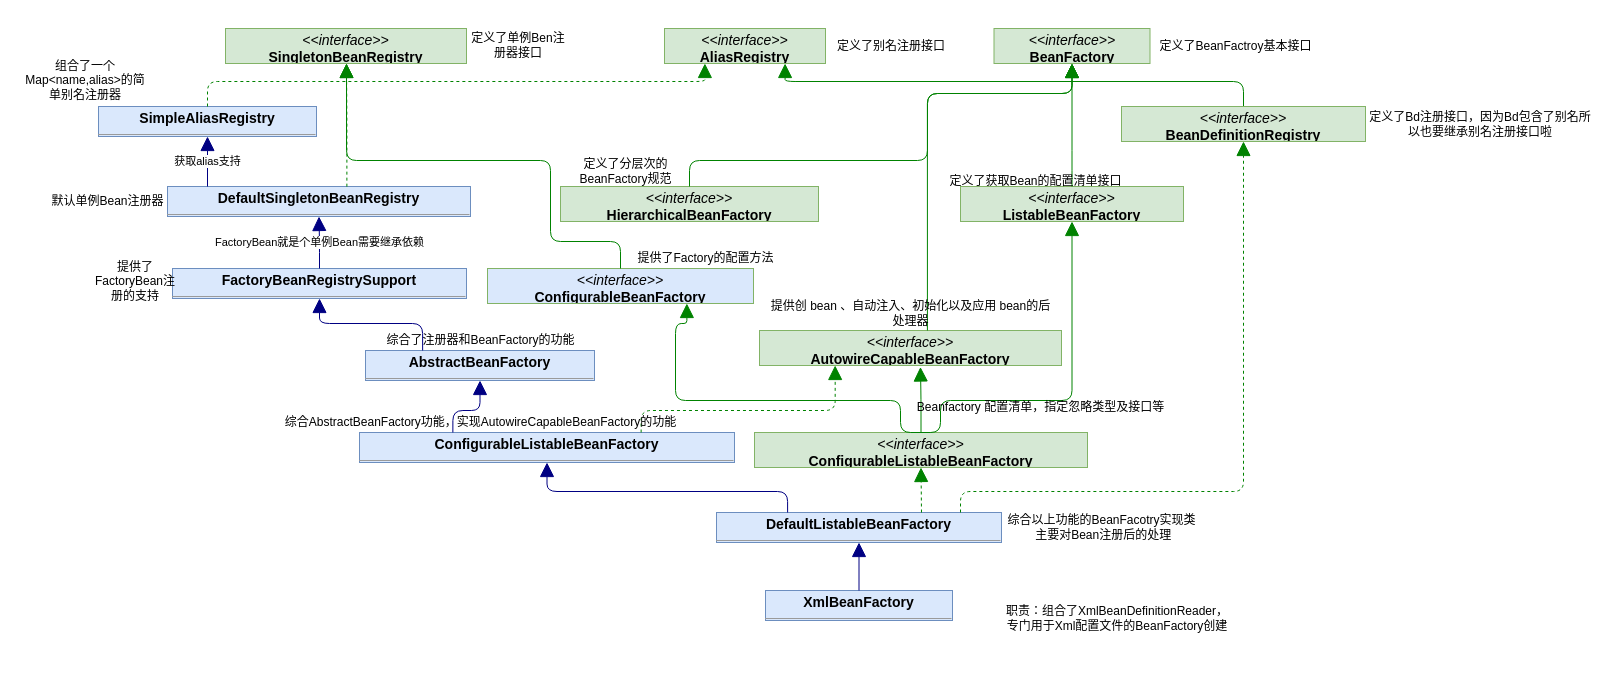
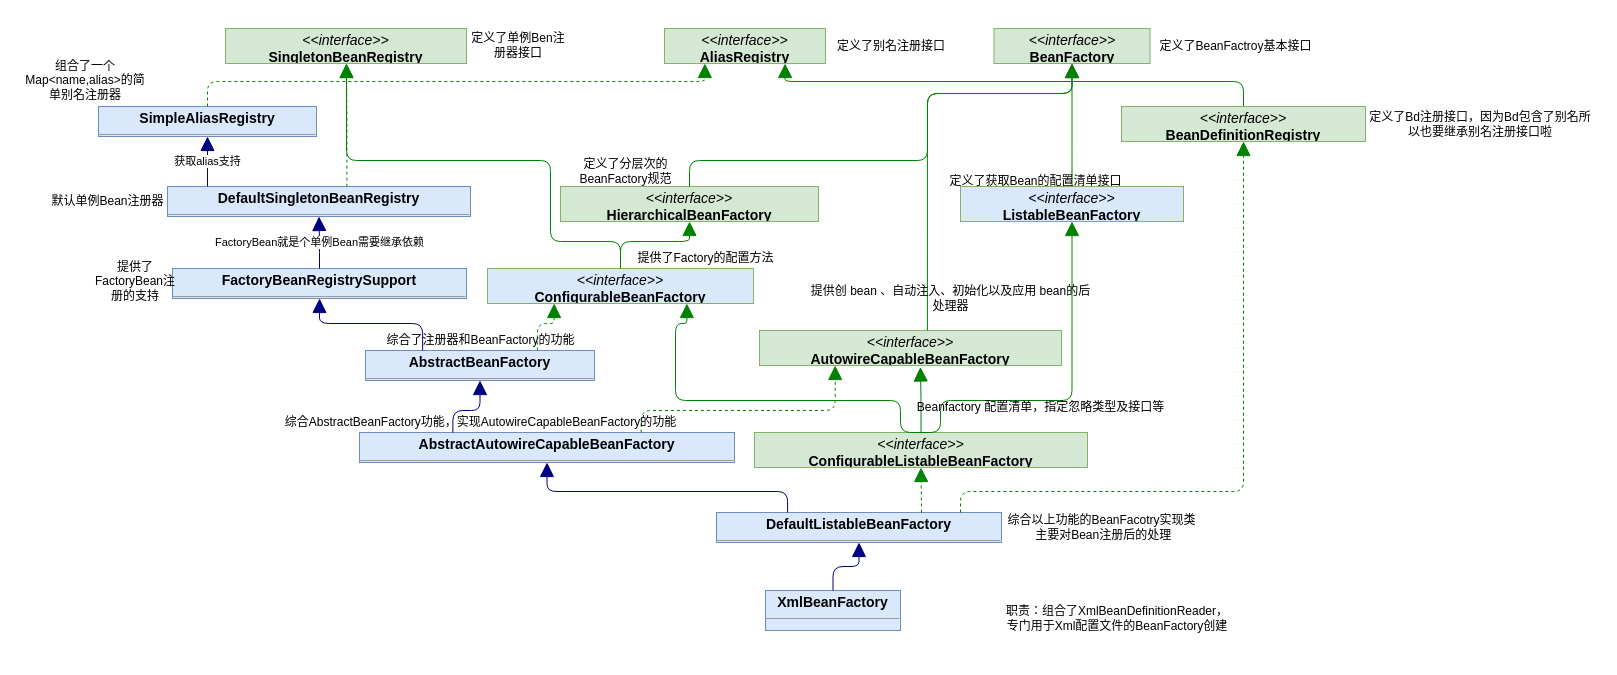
(1072, 204) -> (1072, 204)
none -> (658, 242)
(911, 314) -> (951, 299)
none -> (539, 327)
(474, 441) -> (489, 441)
(859, 606) -> (833, 611)
